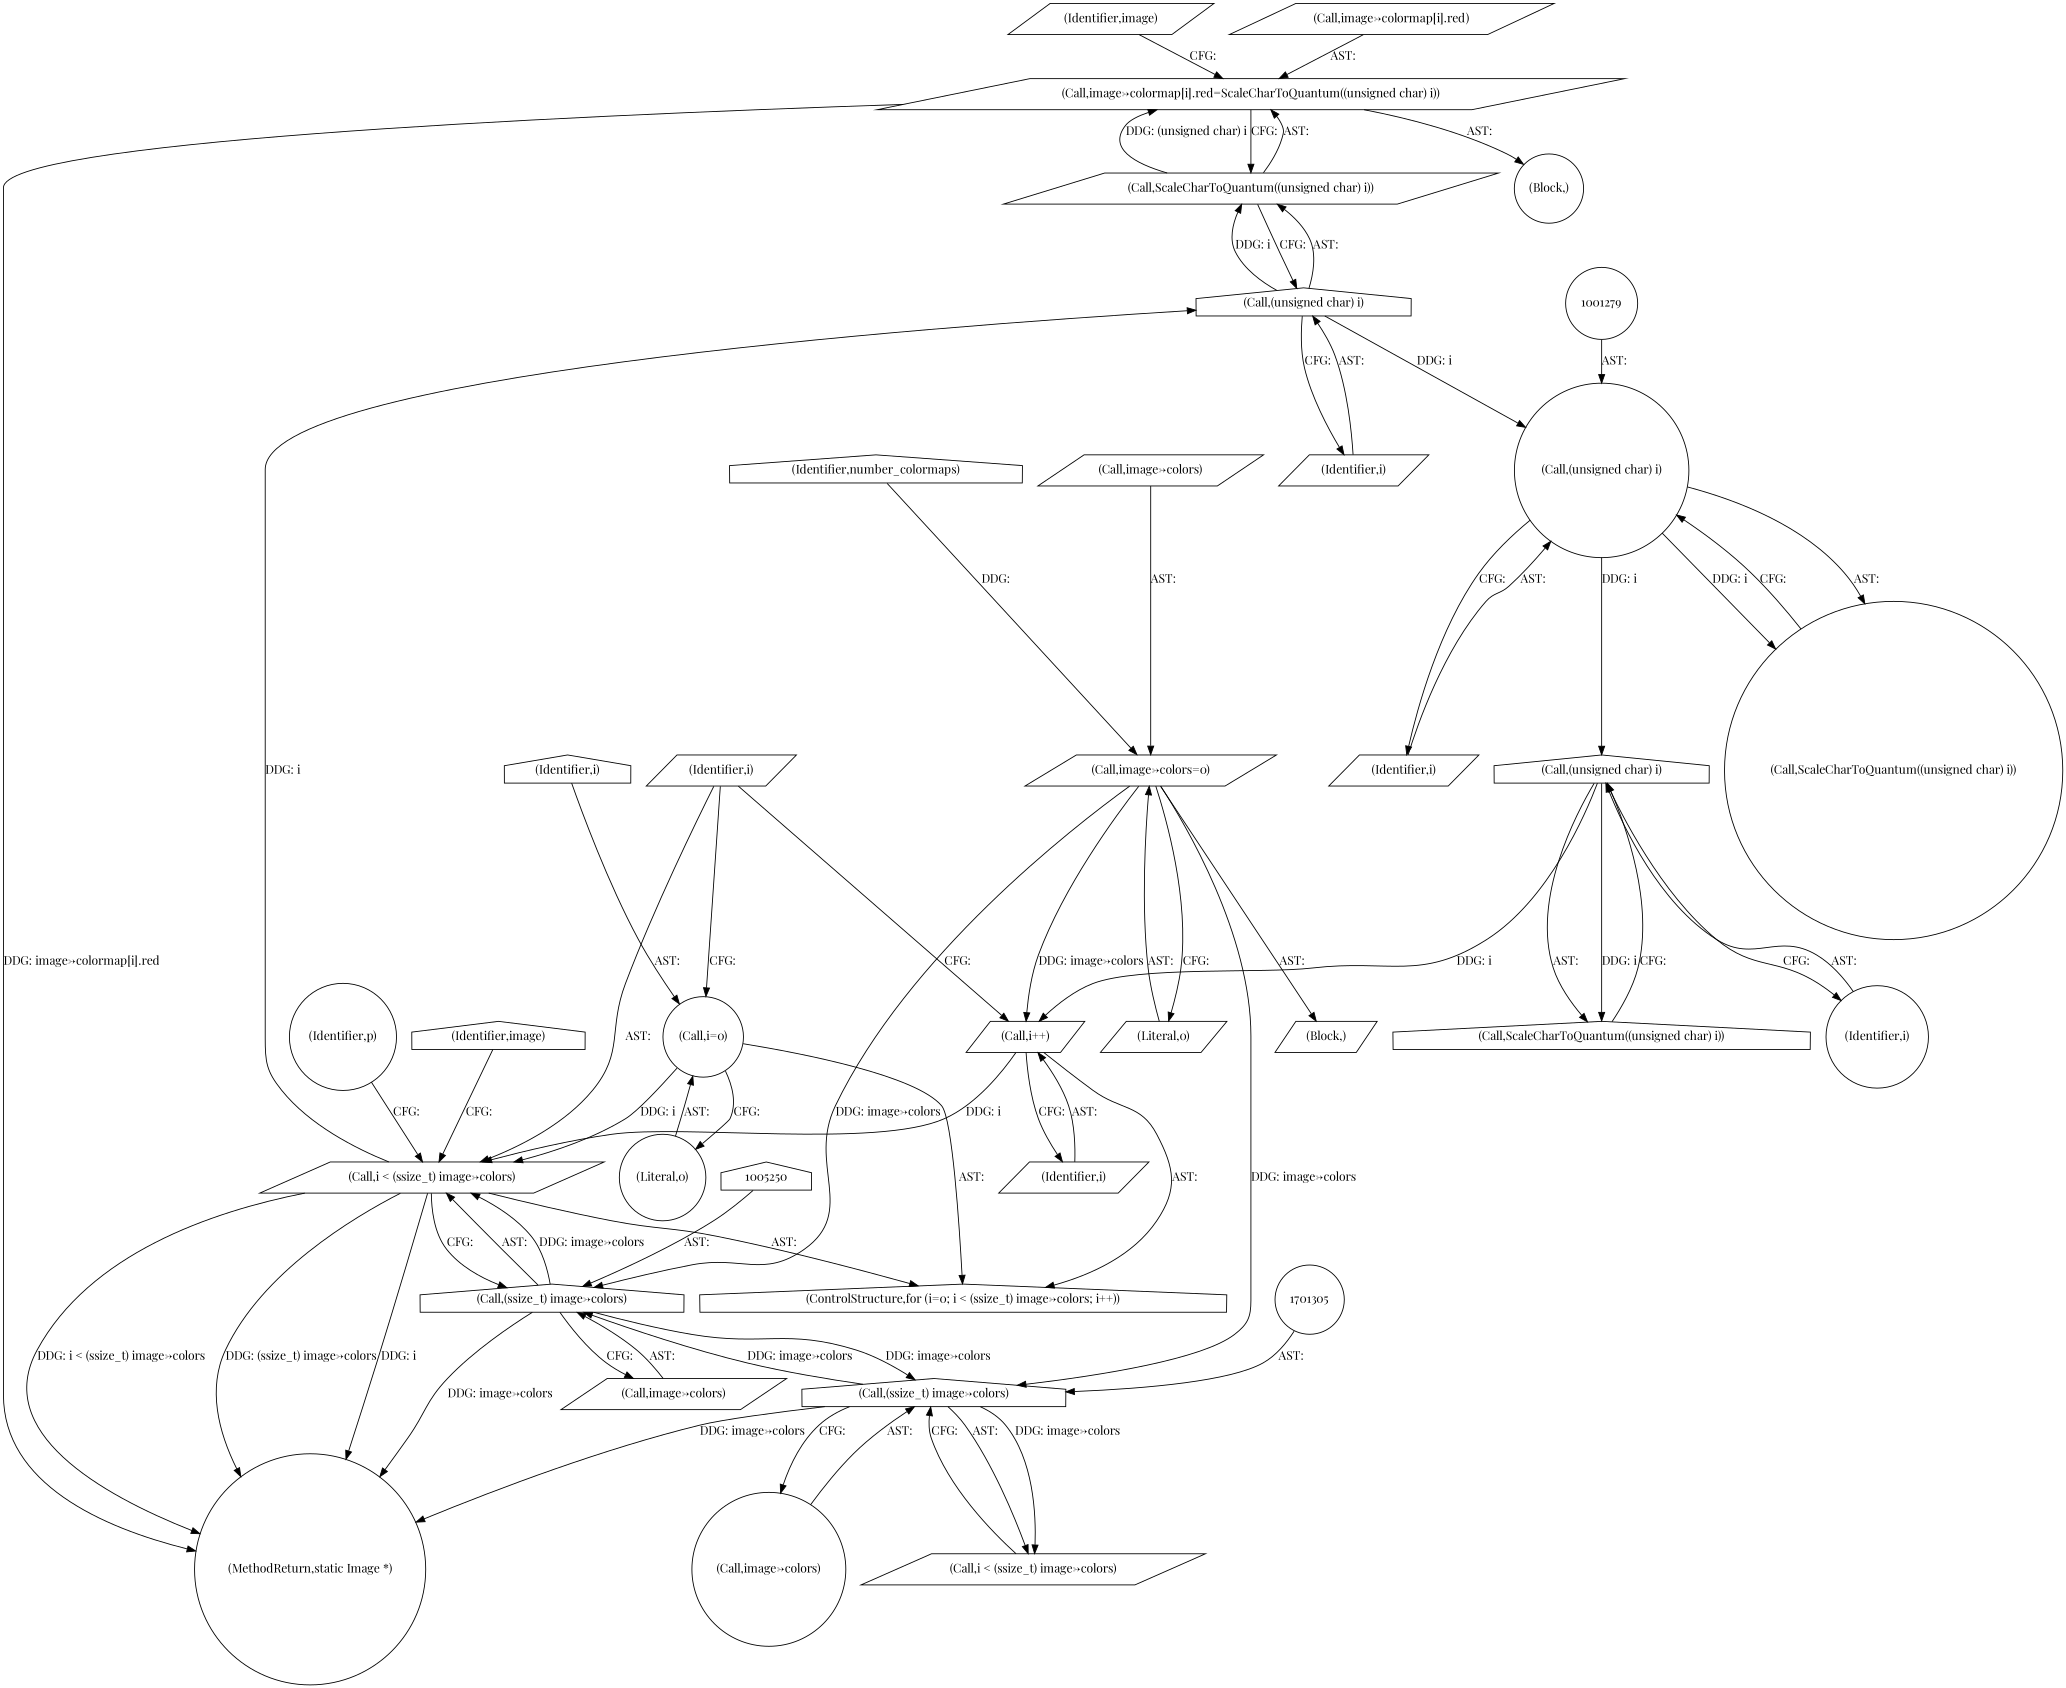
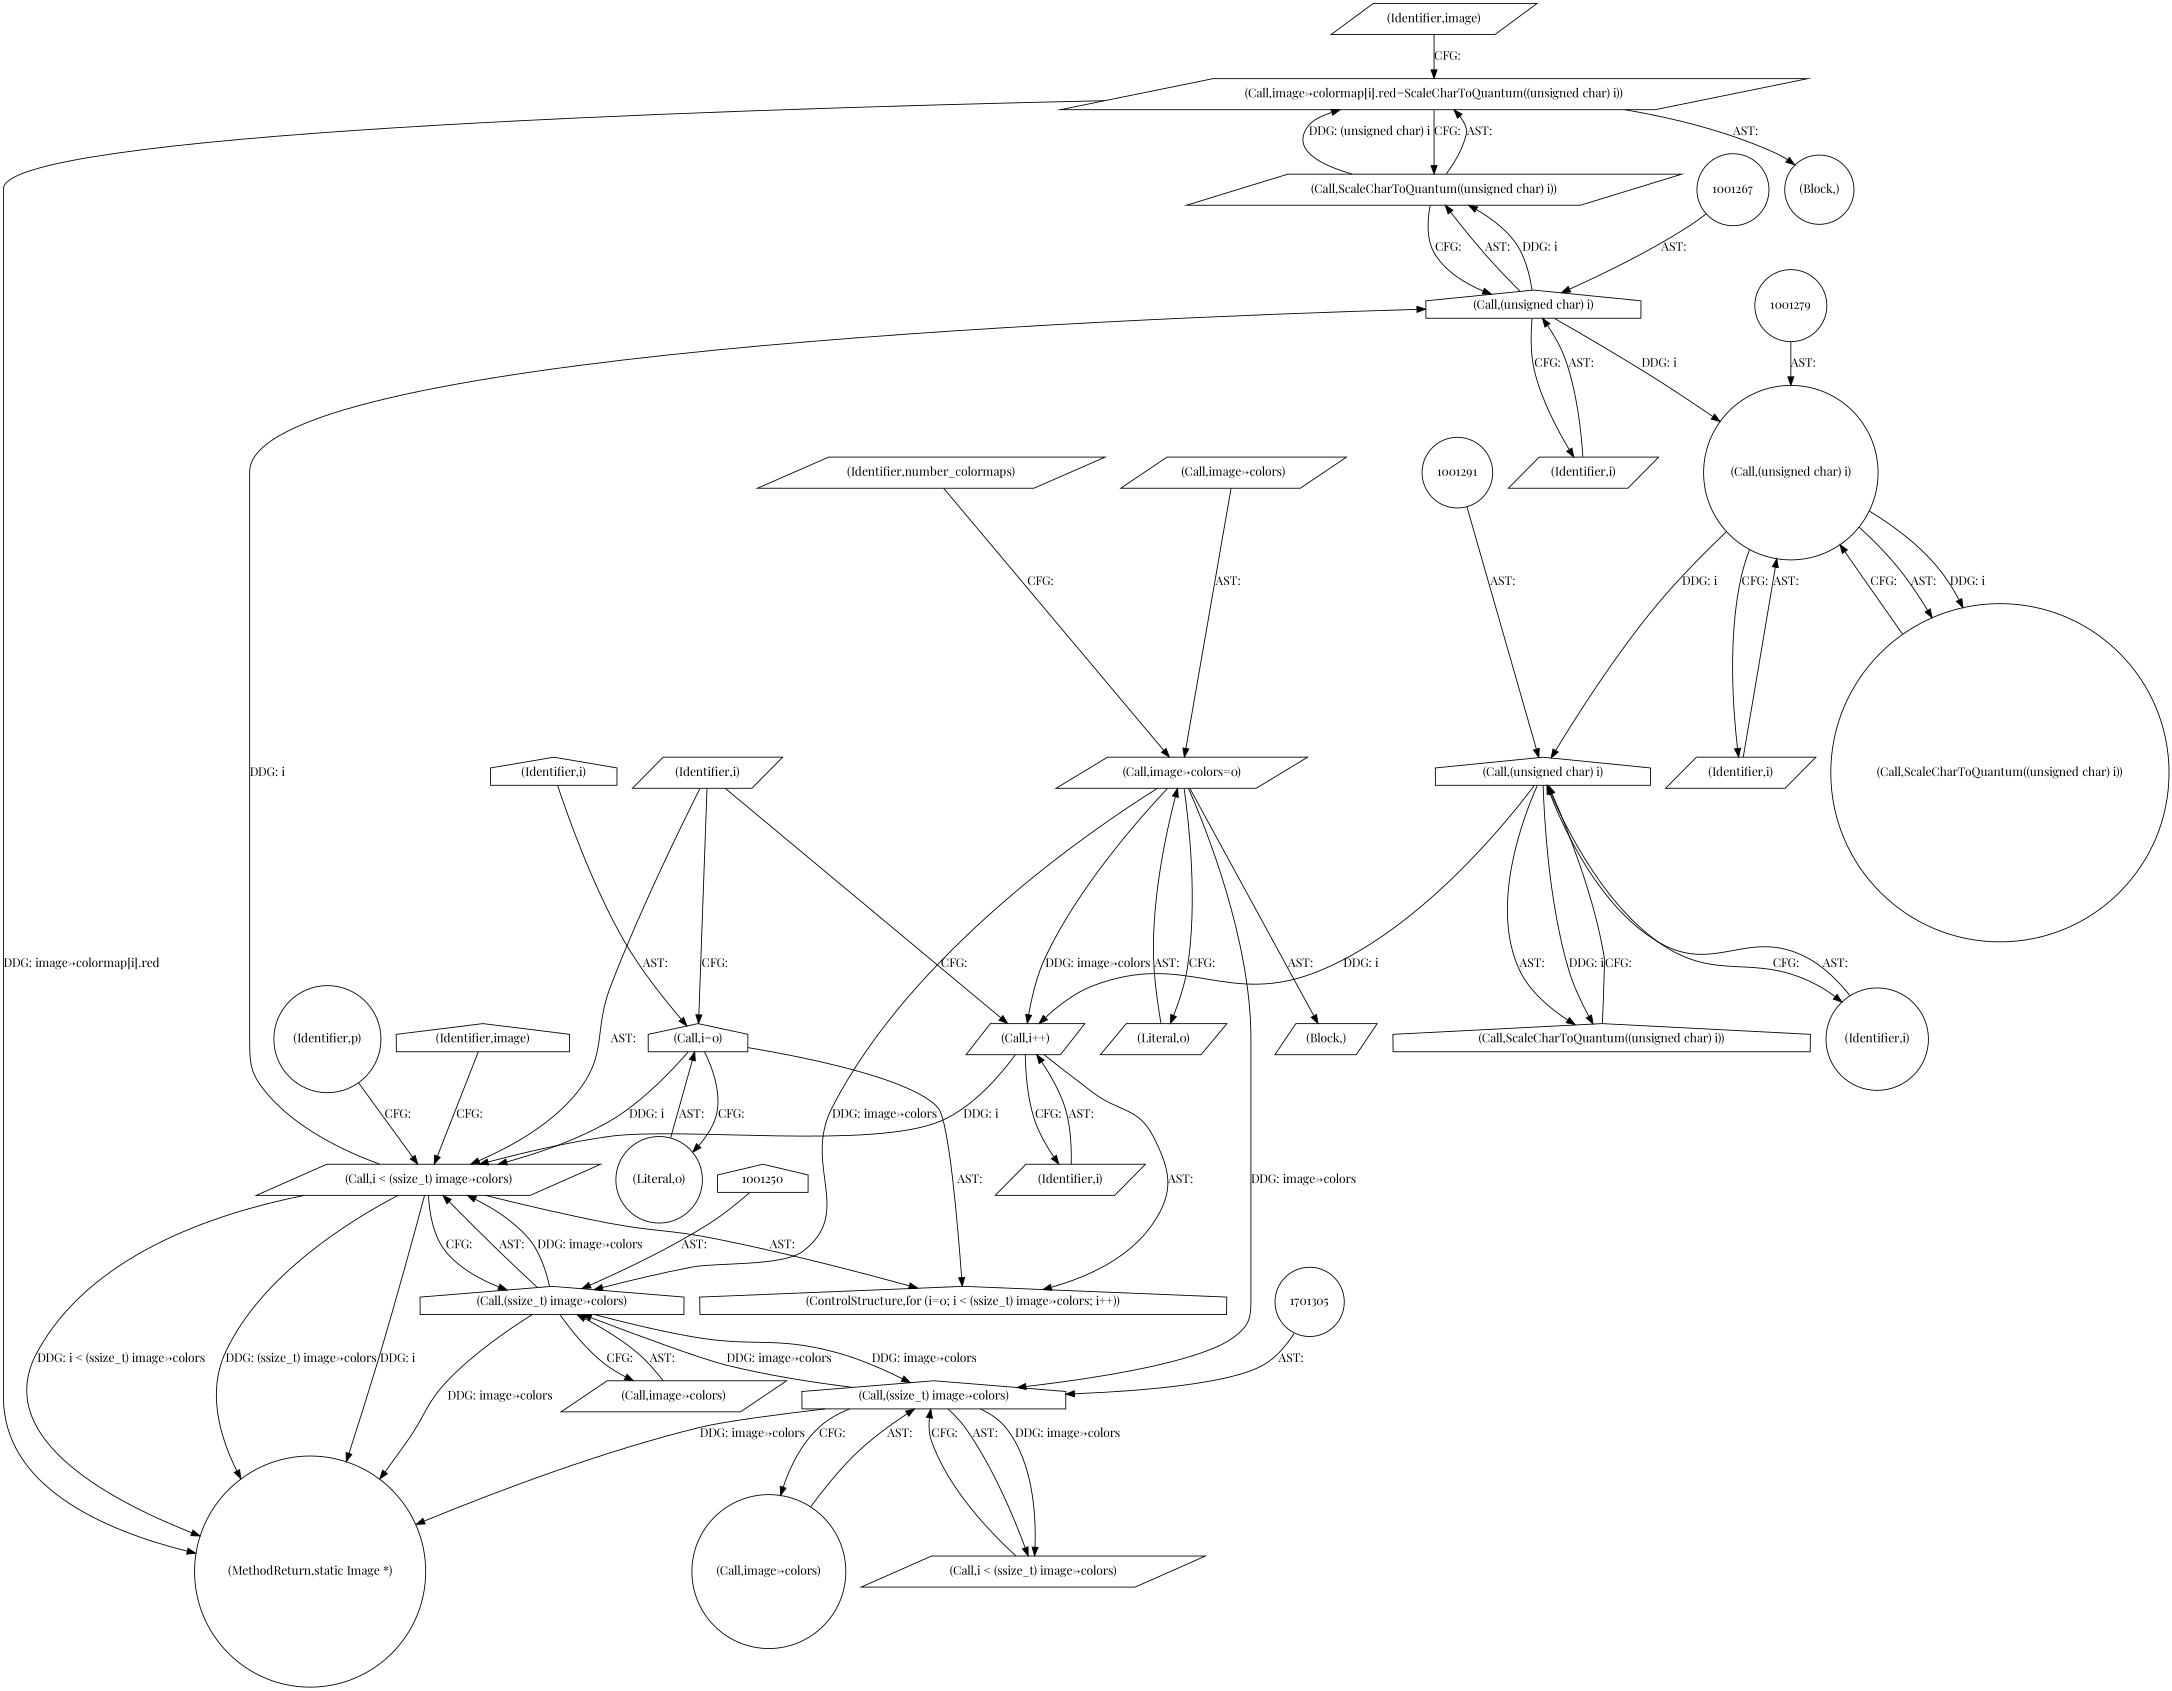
(1392, 19) -> none
none -> (1733, 190)
(876, 470) -> (931, 473)
none -> (1457, 473)
(997, 579) -> (1042, 582)
(703, 1037) -> (698, 1039)
(766, 1178) -> (763, 1180)
